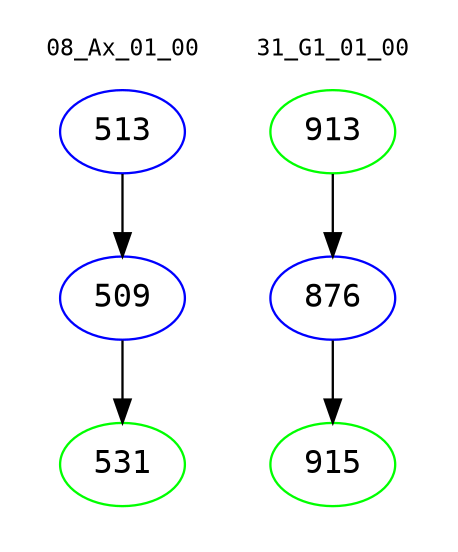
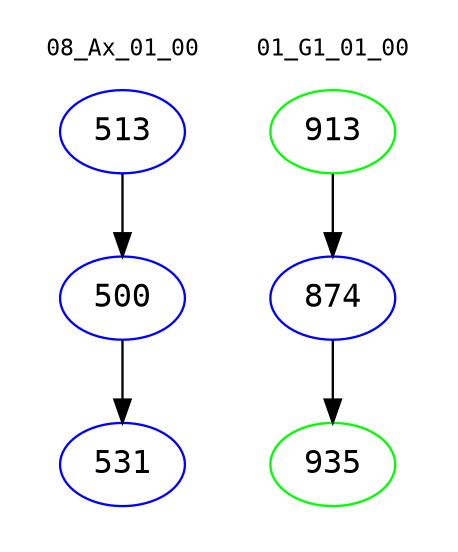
(334, 50) -> (334, 50)
(122, 298) -> (122, 298)
(333, 298) -> (333, 298)
(122, 465) -> (122, 465)
(333, 465) -> (333, 465)
